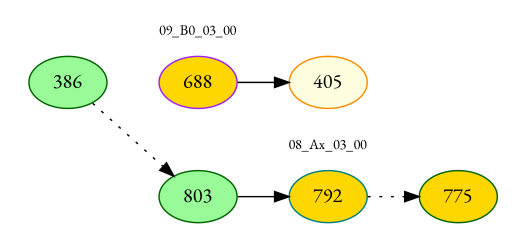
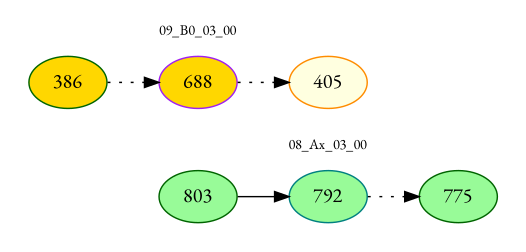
(68, 82) -> (68, 82)
(256, 82) -> (256, 82)
(128, 135) -> (126, 82)
(328, 197) -> (328, 197)
(458, 197) -> (458, 197)
